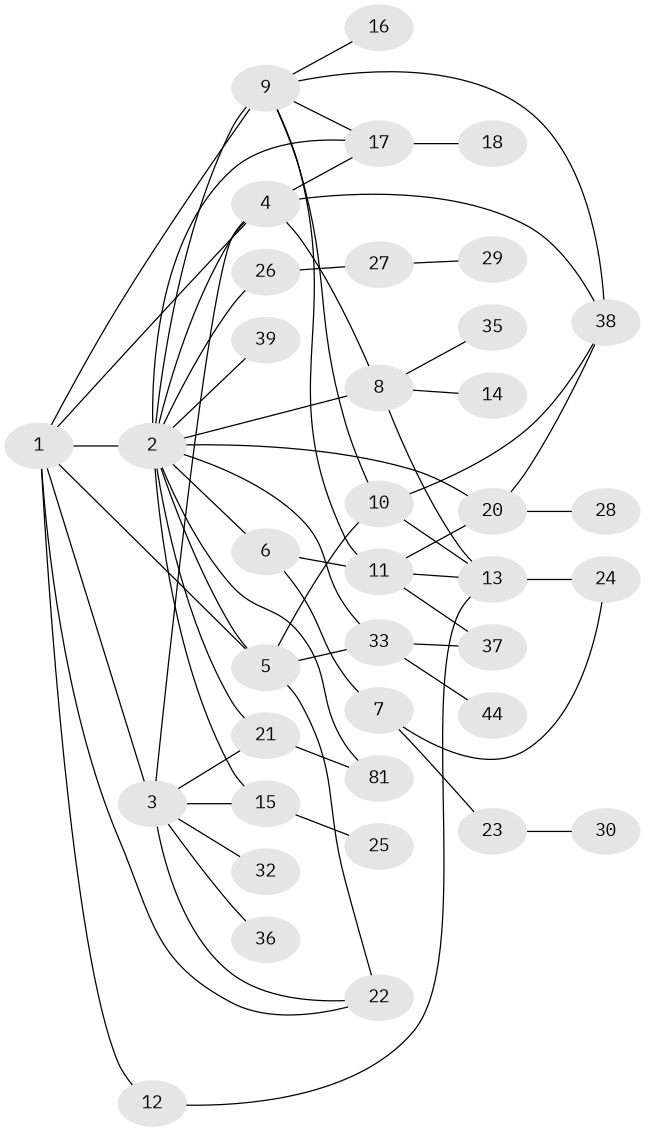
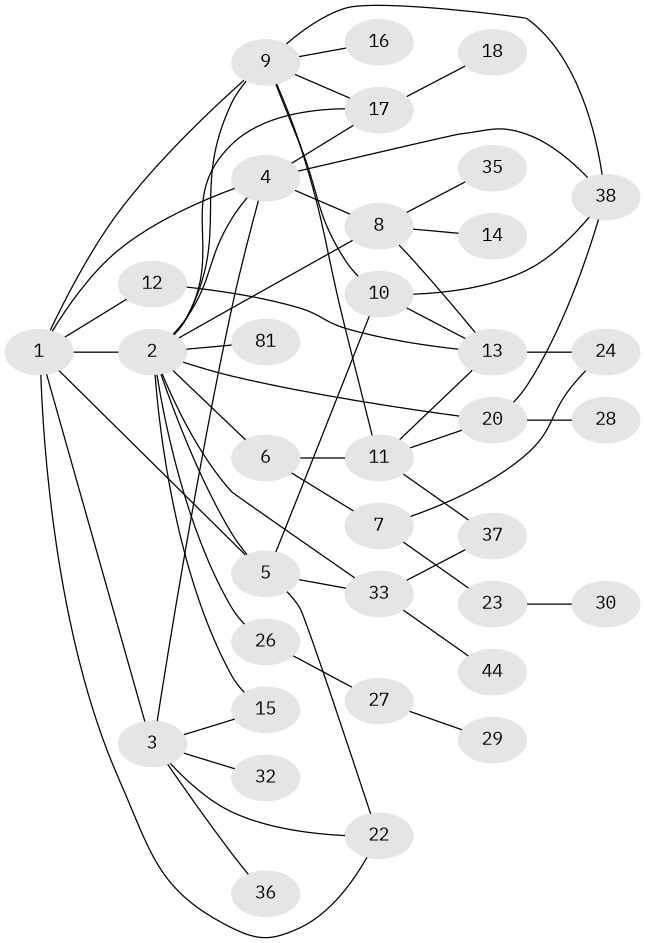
(266, 340) -> none
(266, 736) -> none
(379, 847) -> none
